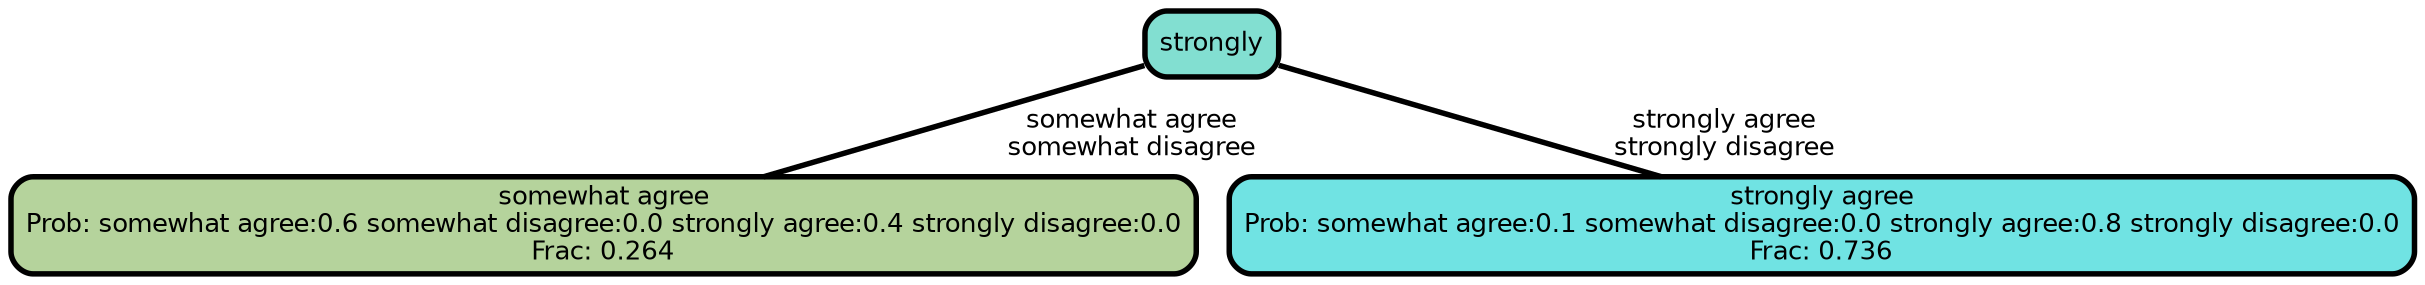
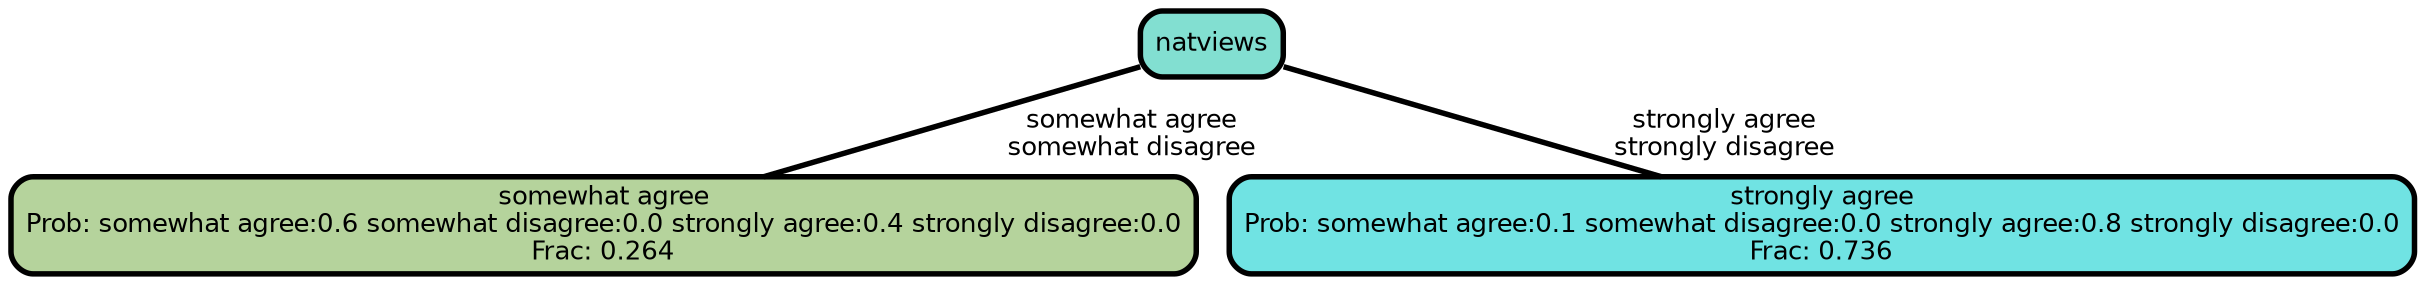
(1212, 44) -> (1212, 44)
